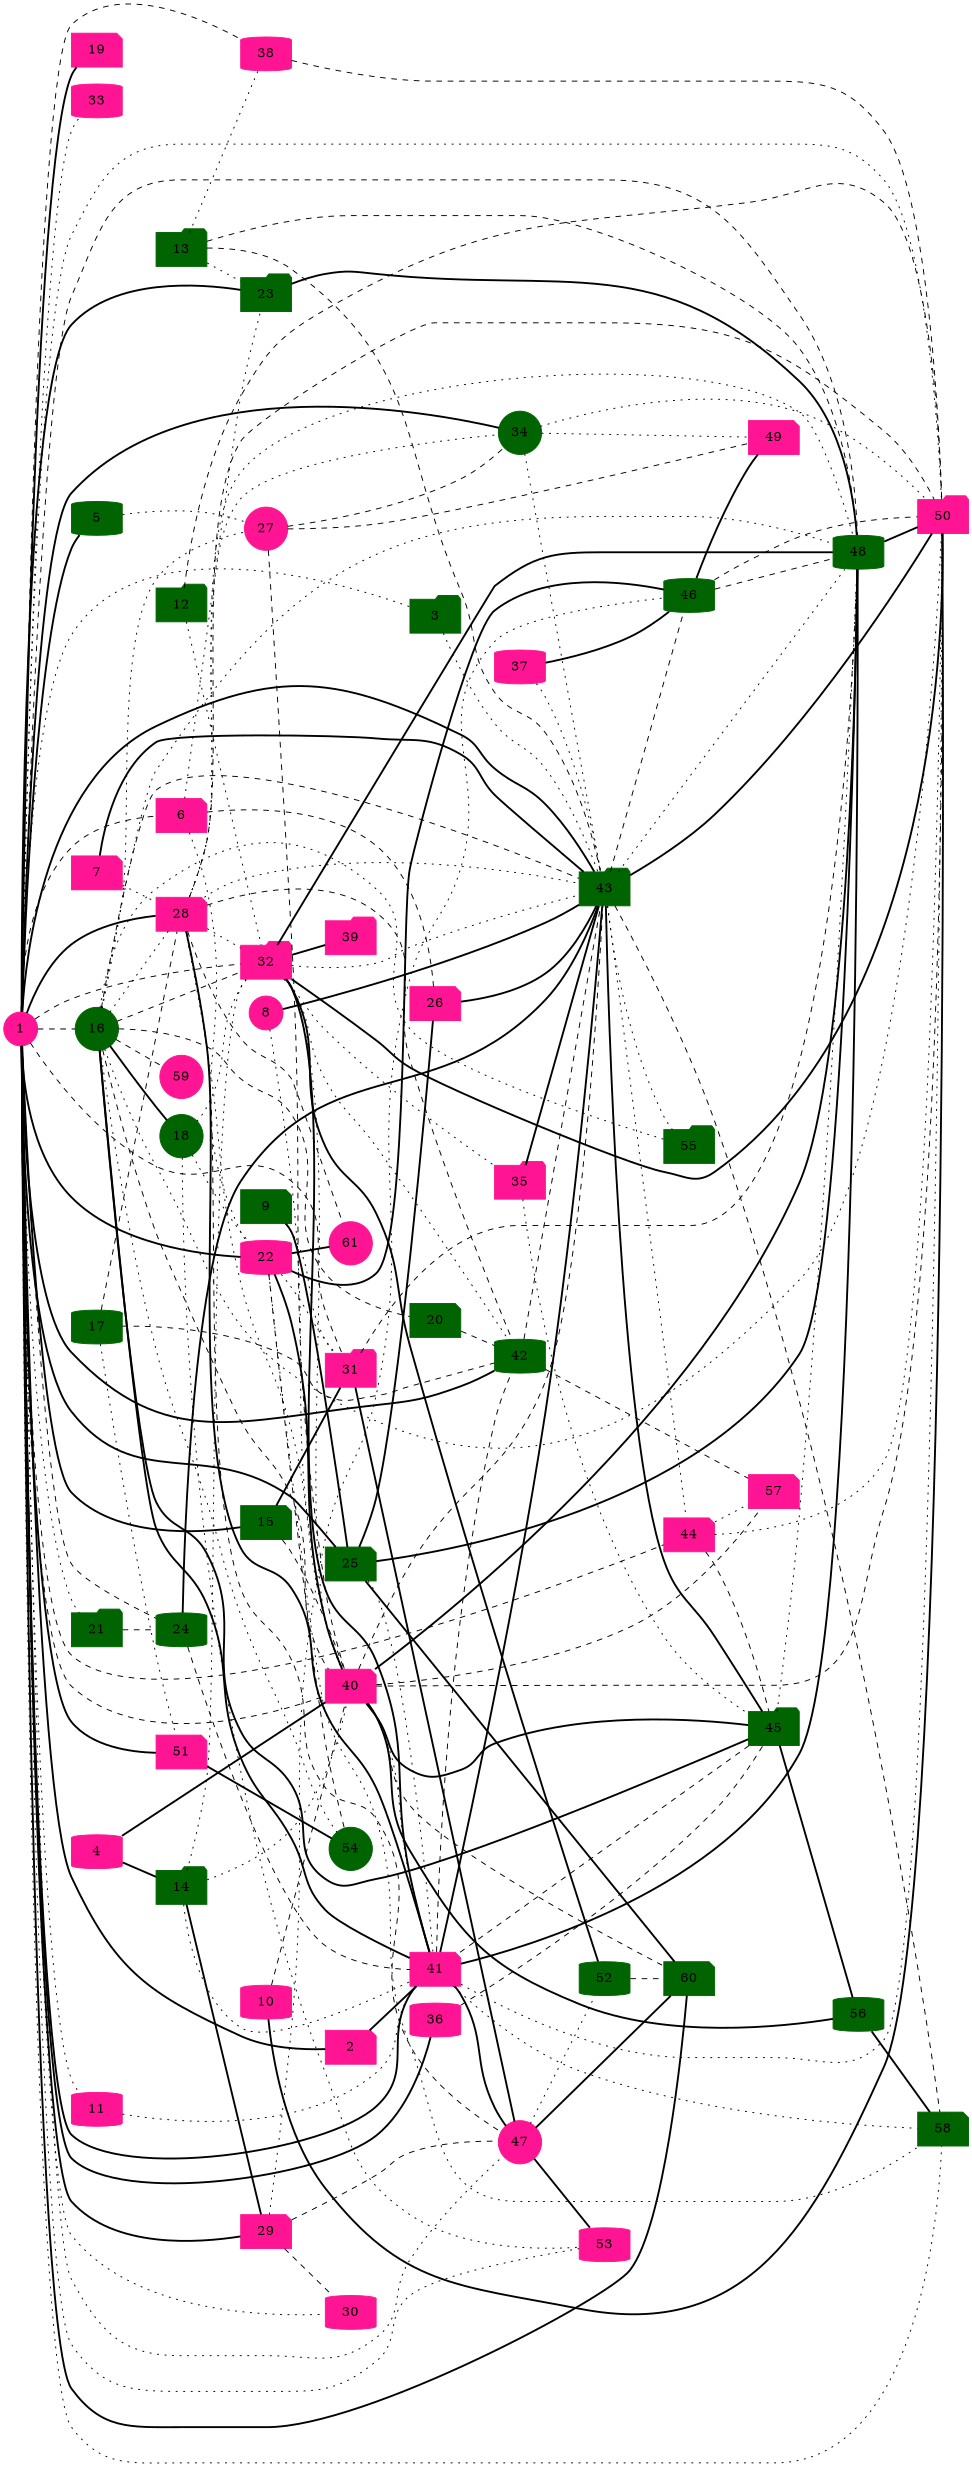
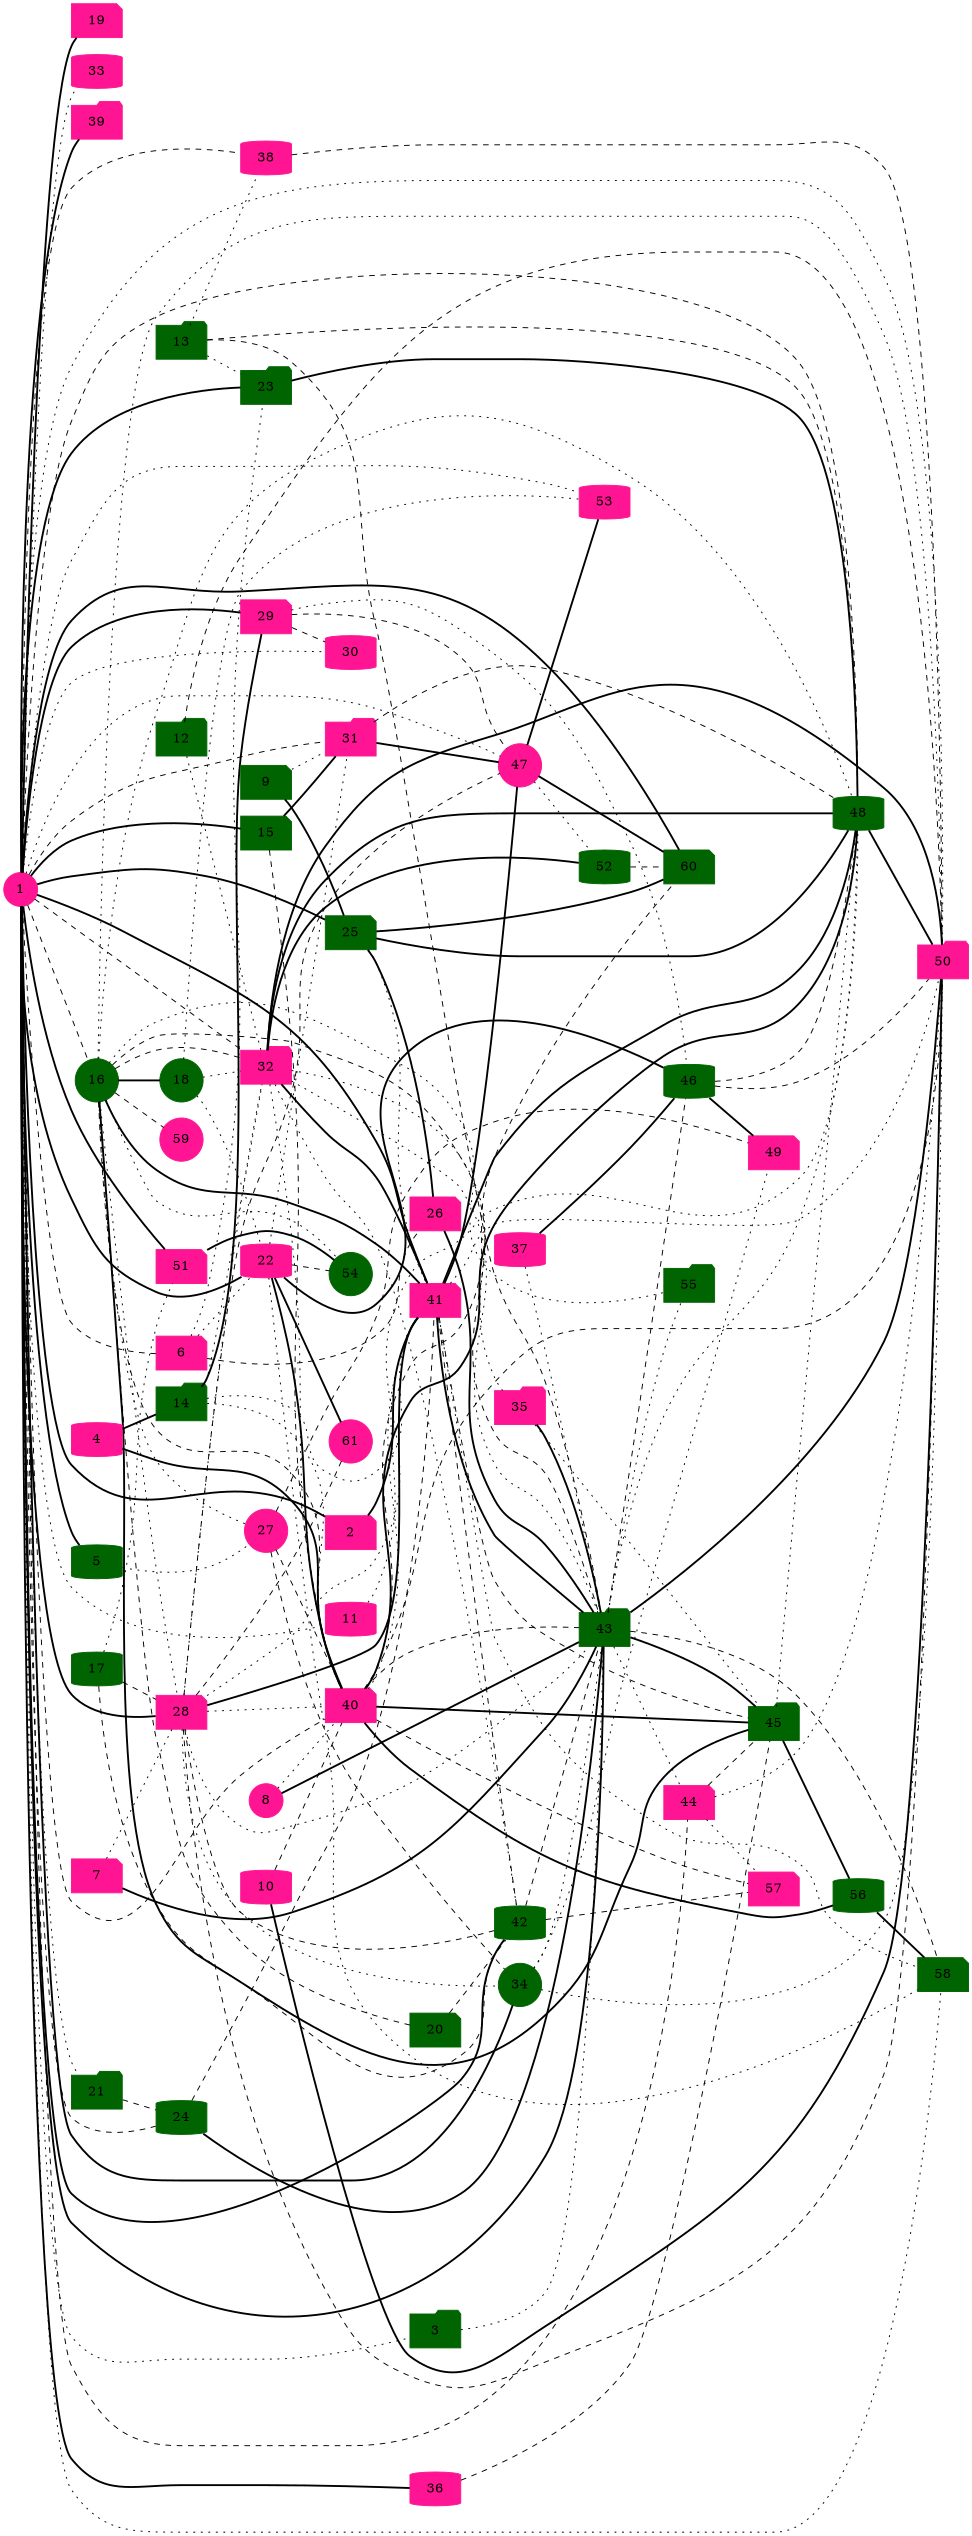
(309, 950) -> (27, 503)
